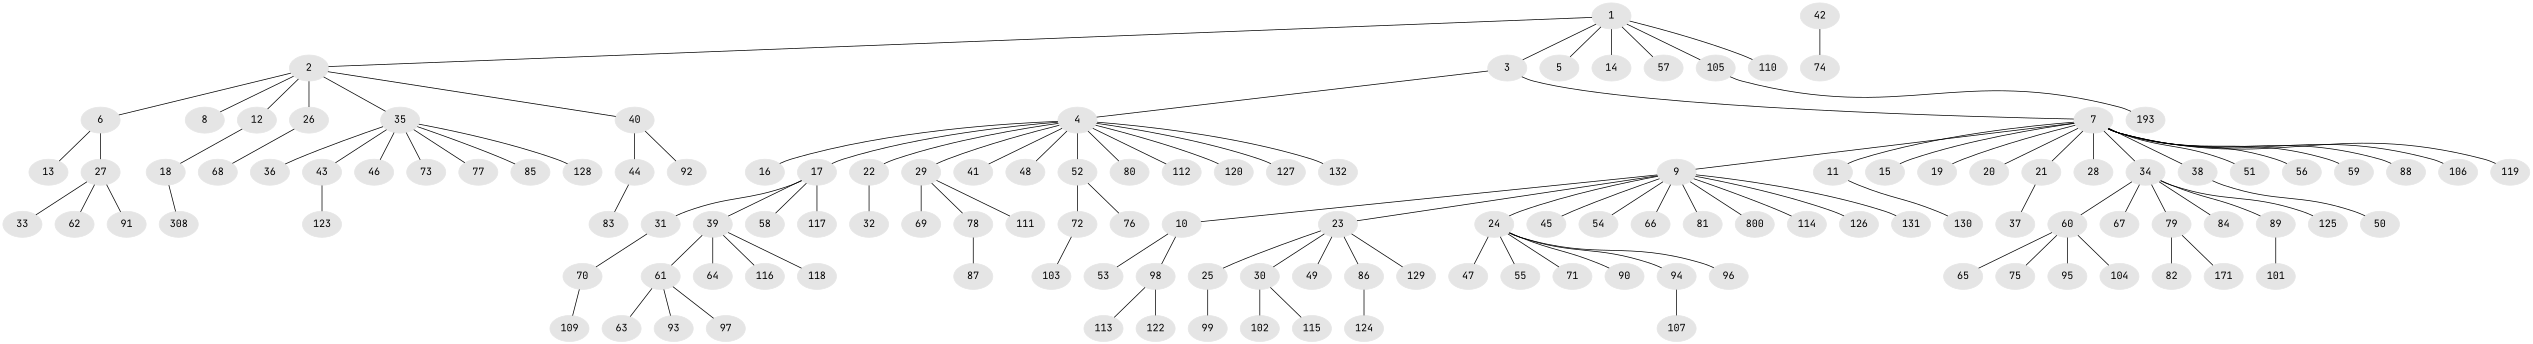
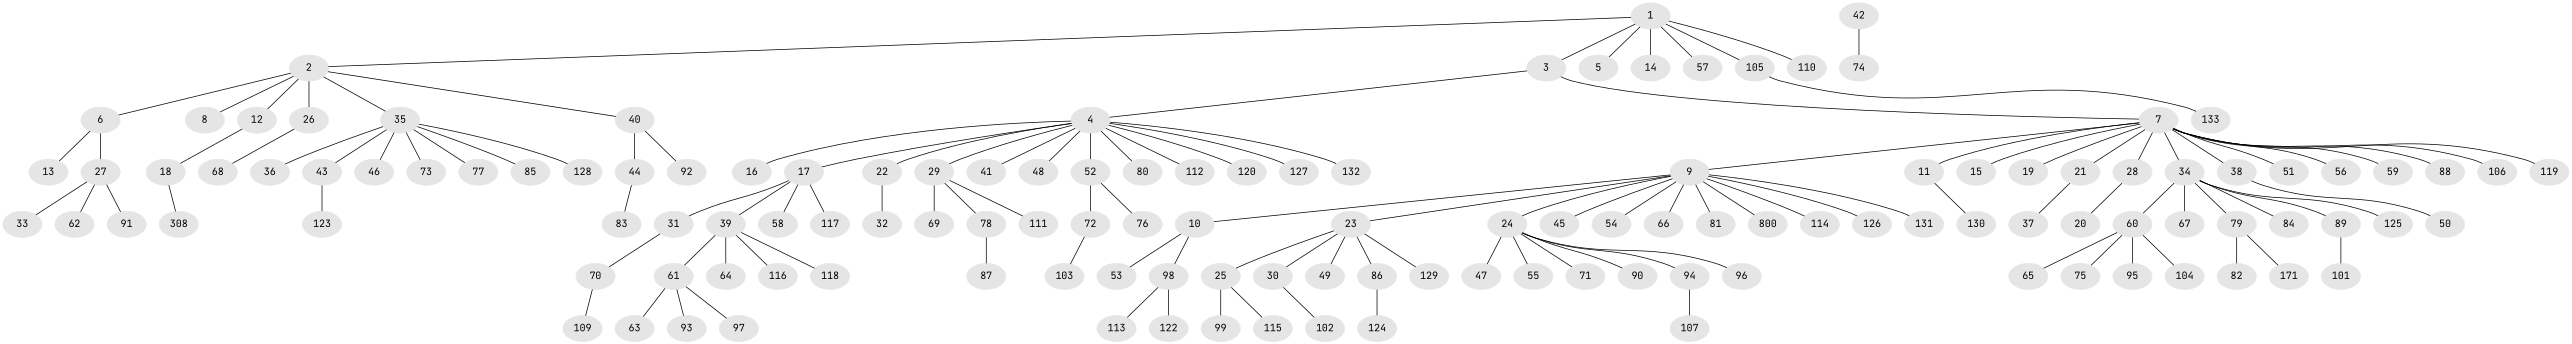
(2146, 120) -> (2211, 120)
(2041, 146) -> (2107, 198)
(1286, 302) -> (1247, 302)
